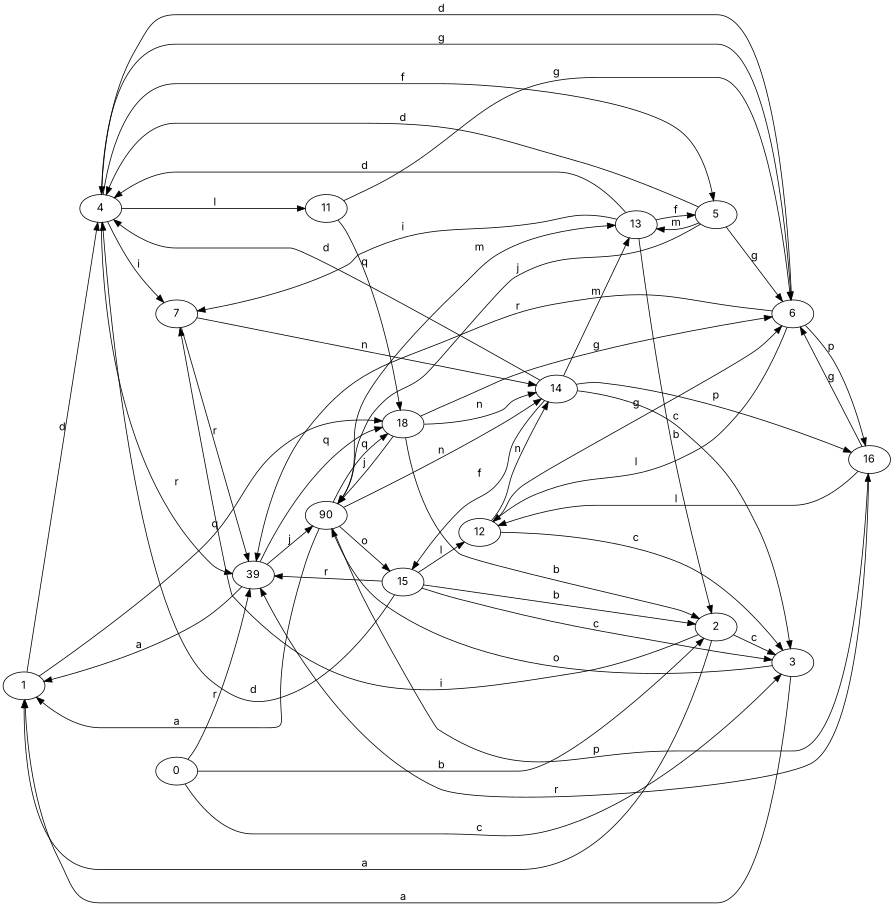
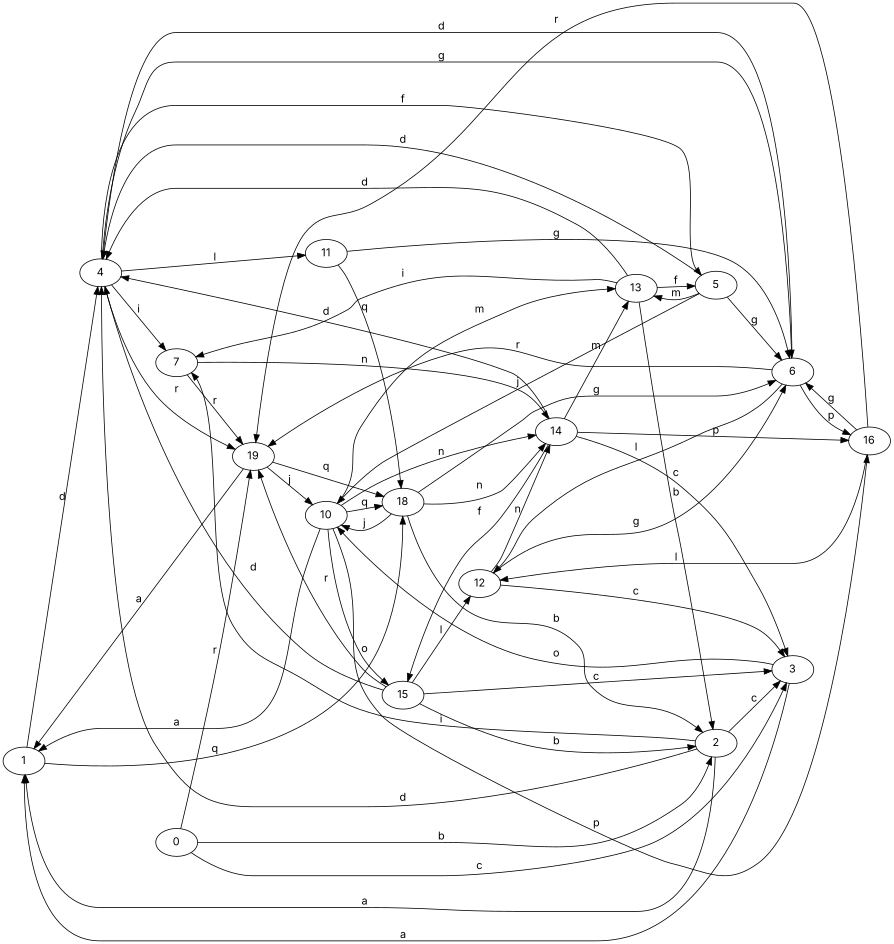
(326, 515) -> (326, 515)
(253, 575) -> (253, 456)
none -> (215, 801)
